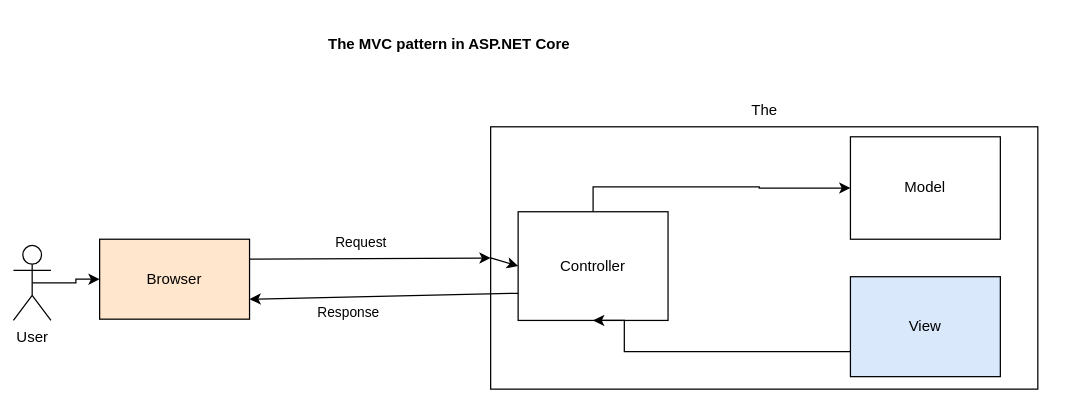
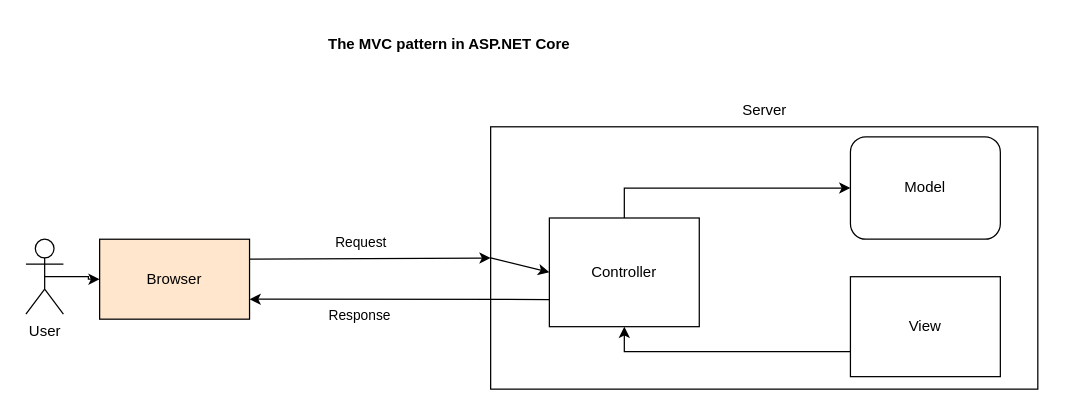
(765, 111) -> (765, 111)
(926, 188) -> (926, 188)
(593, 266) -> (624, 273)
(32, 283) -> (44, 277)
(926, 327) -> (926, 327)
